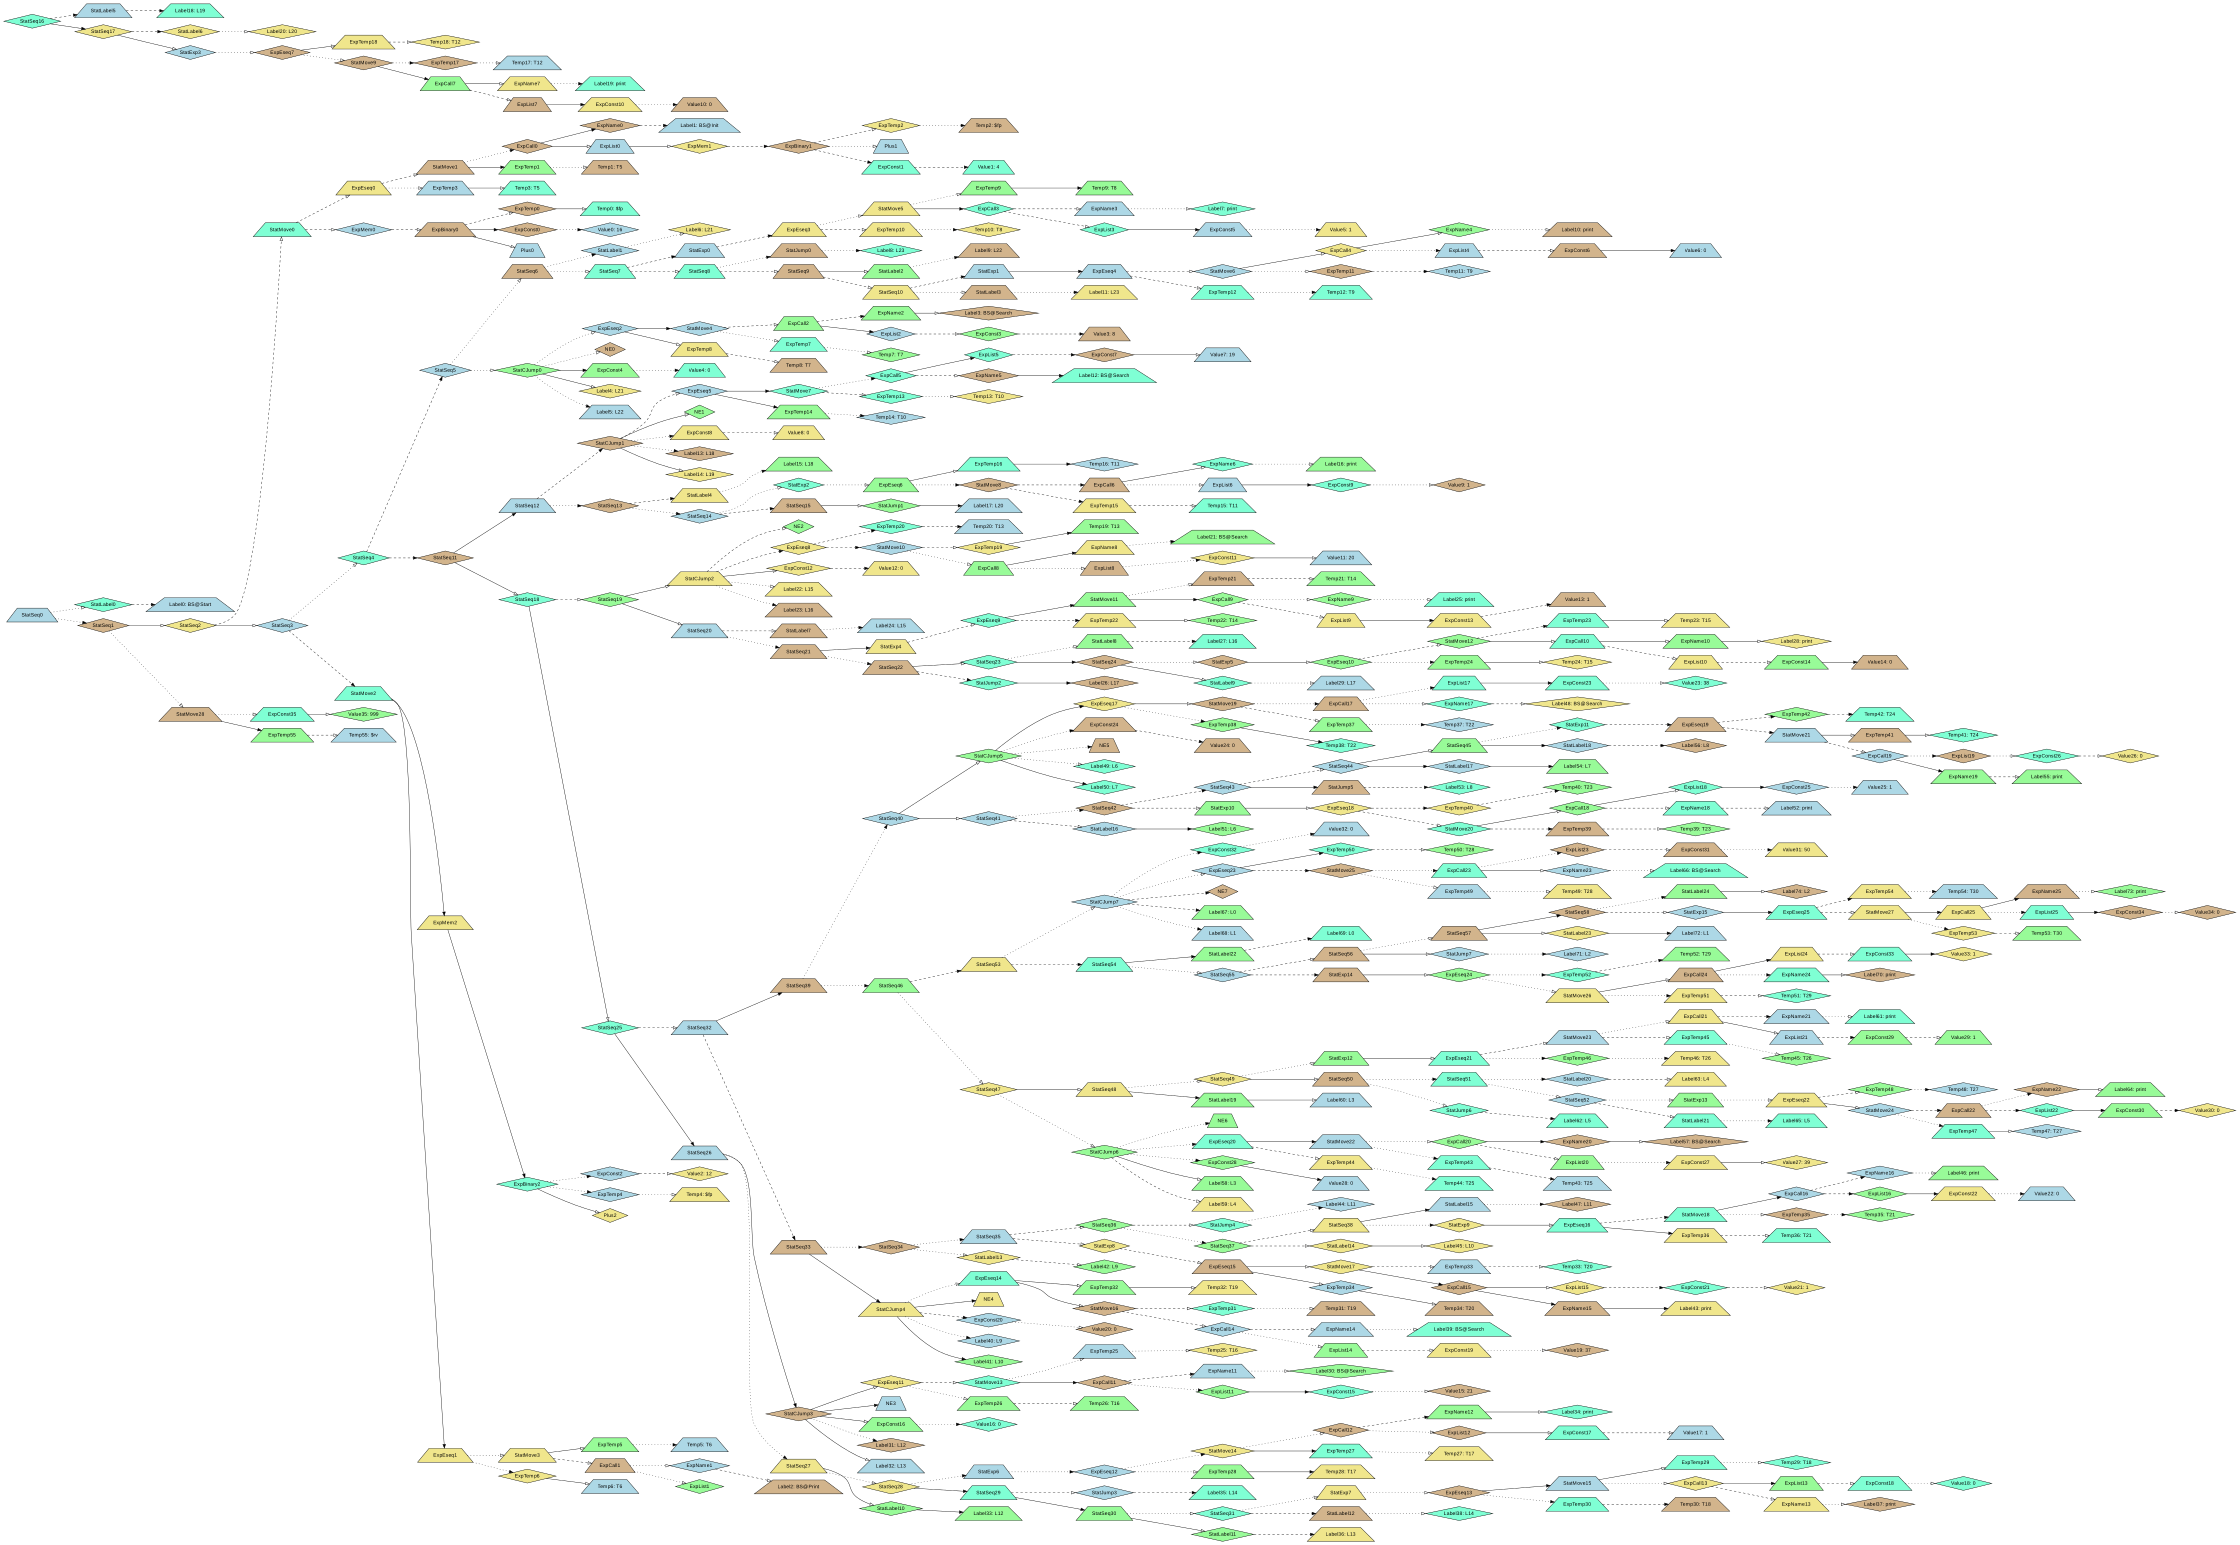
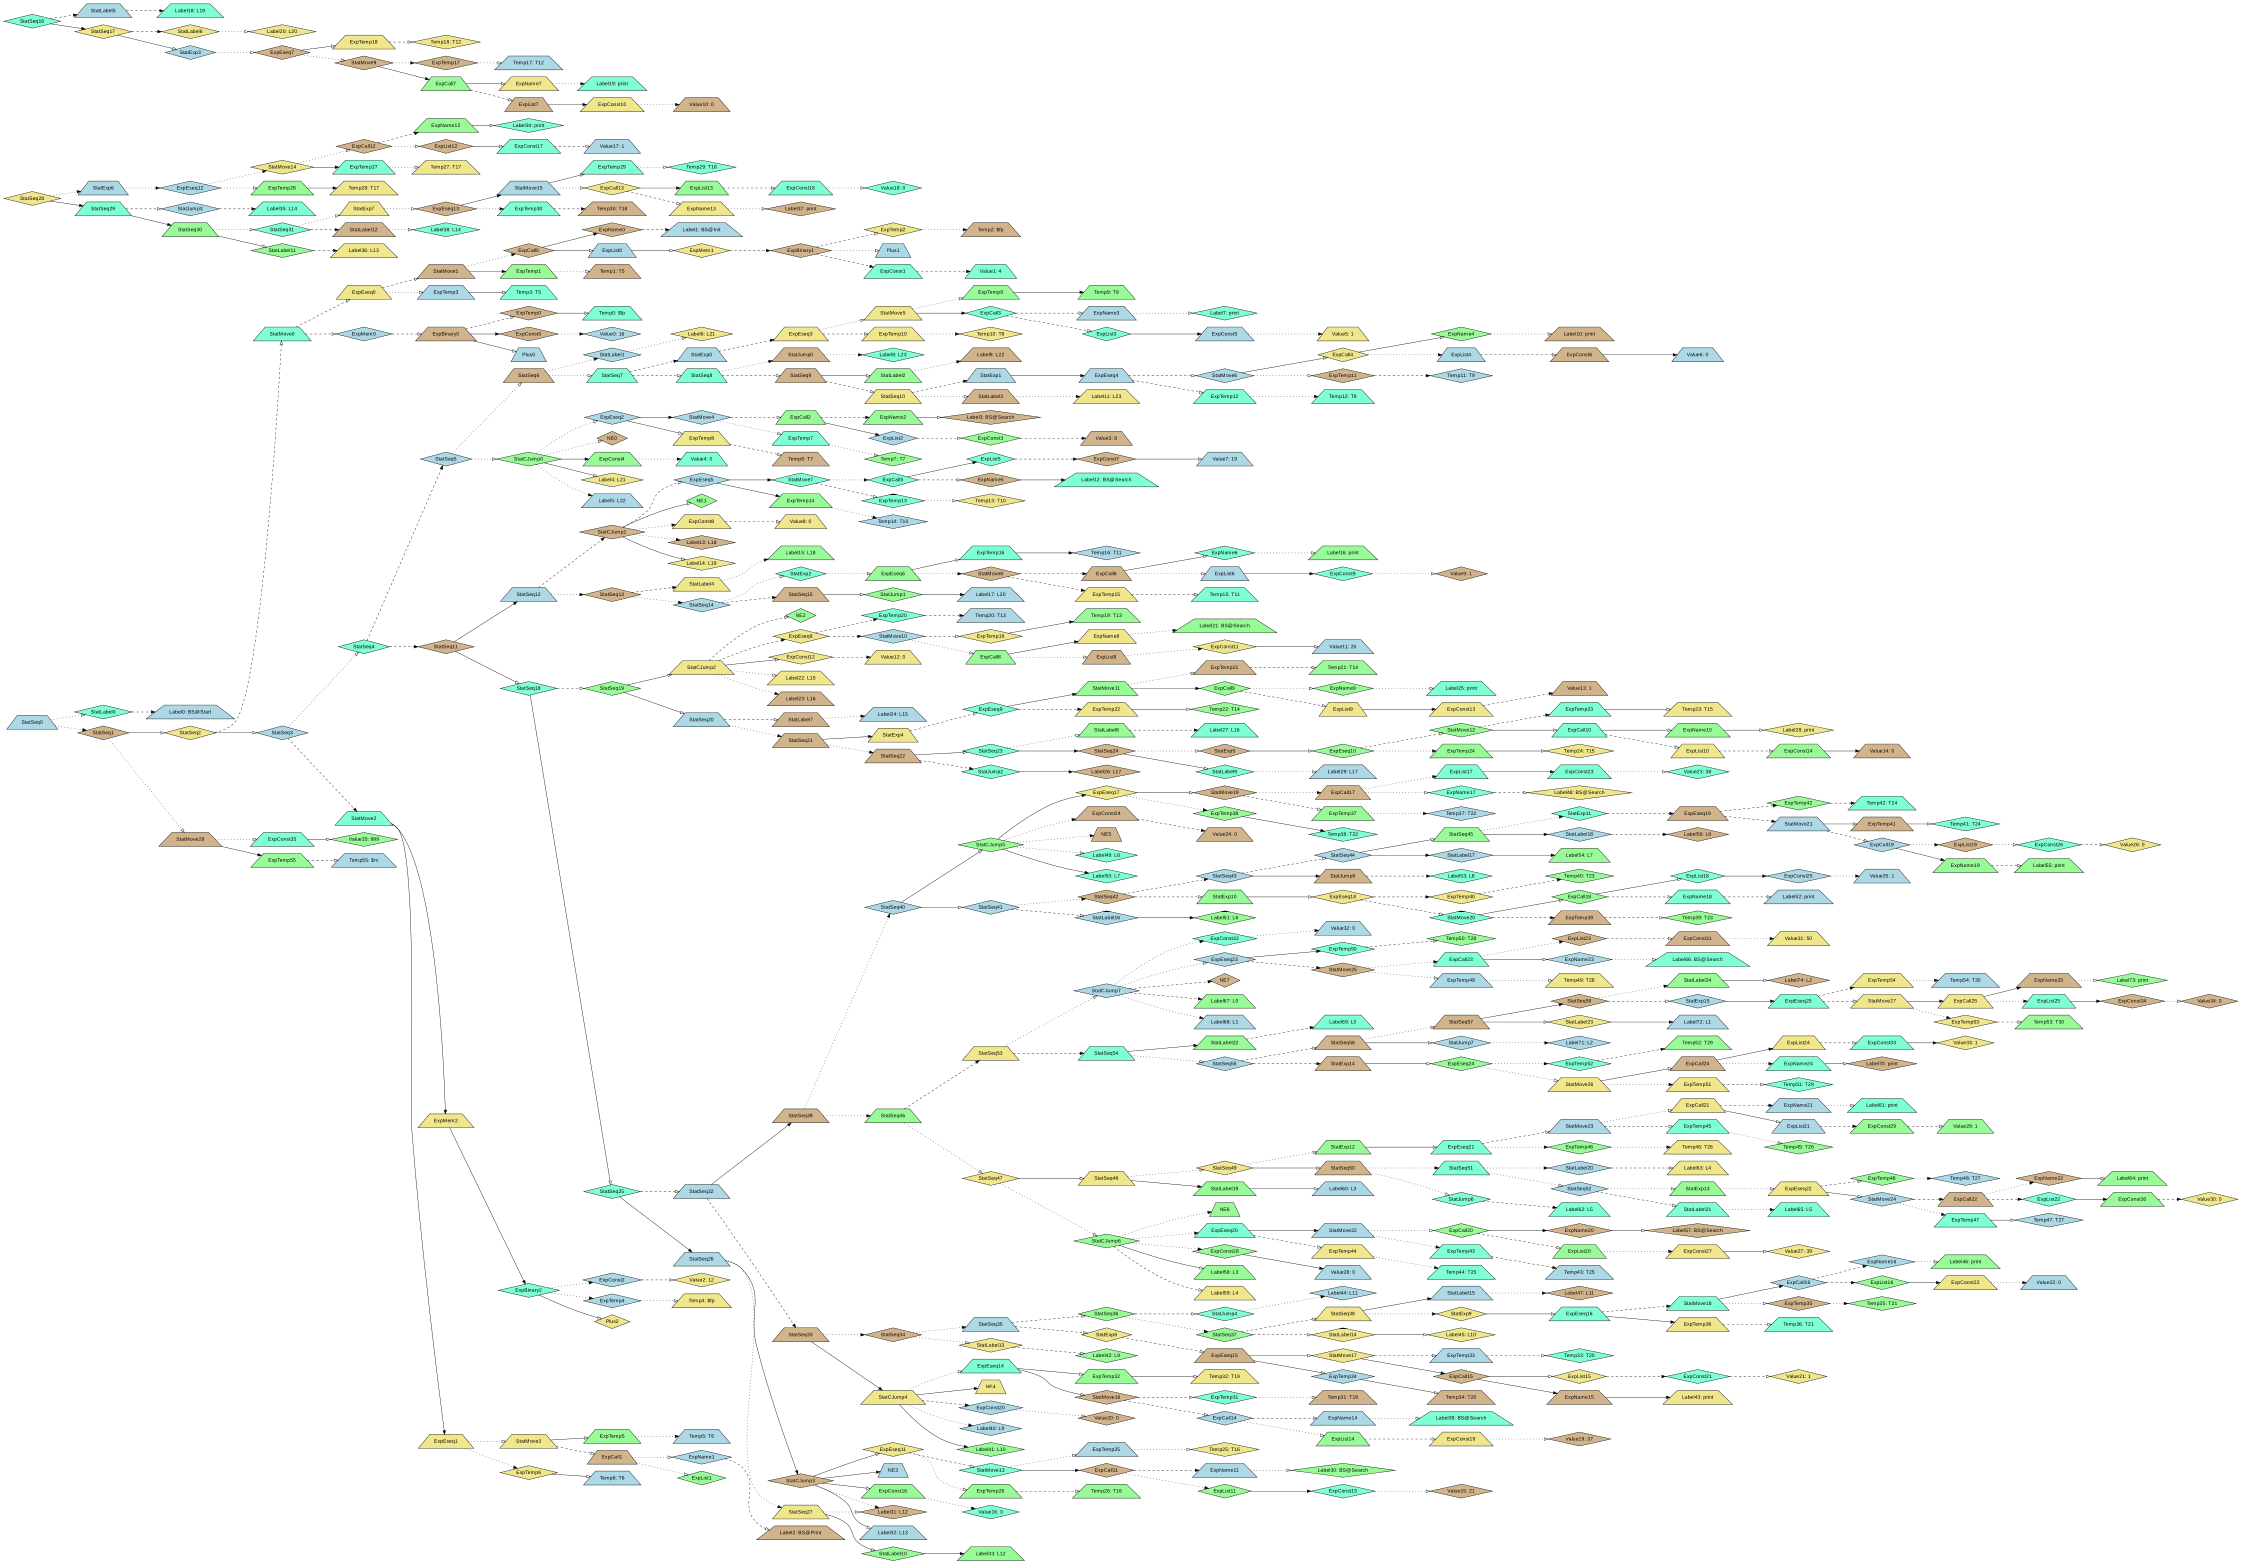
(849, 1478) -> (839, 1512)
